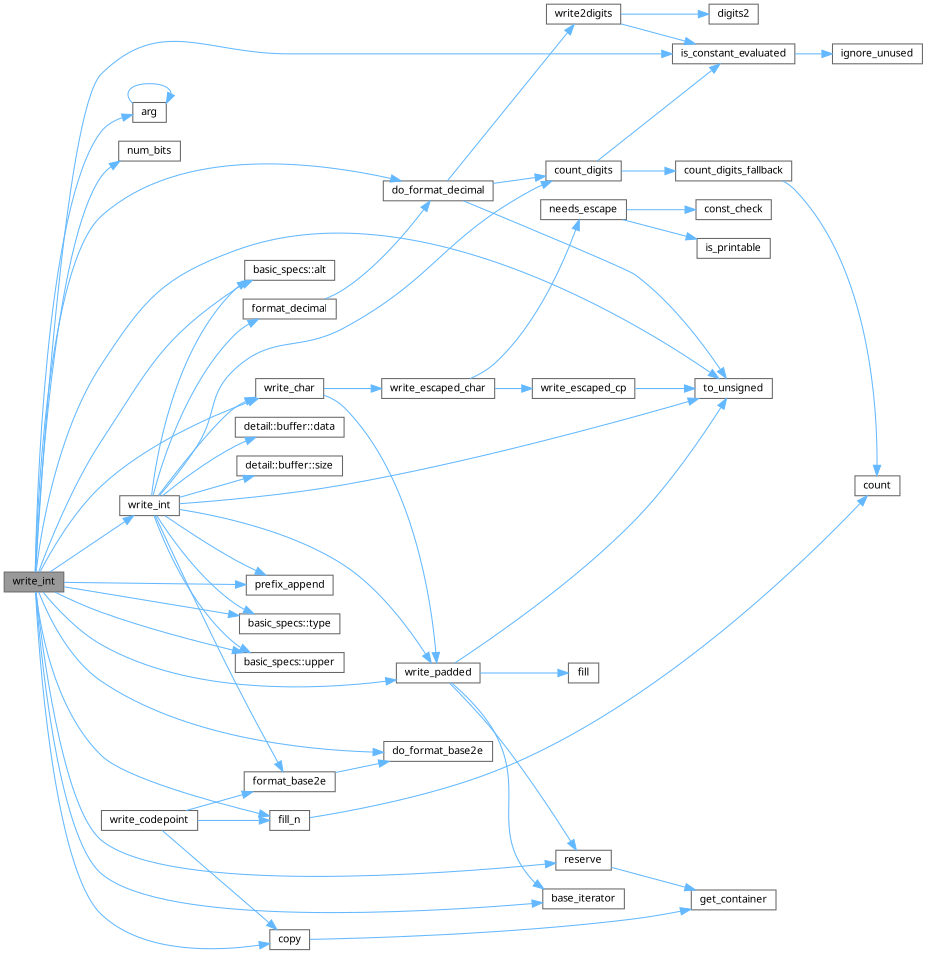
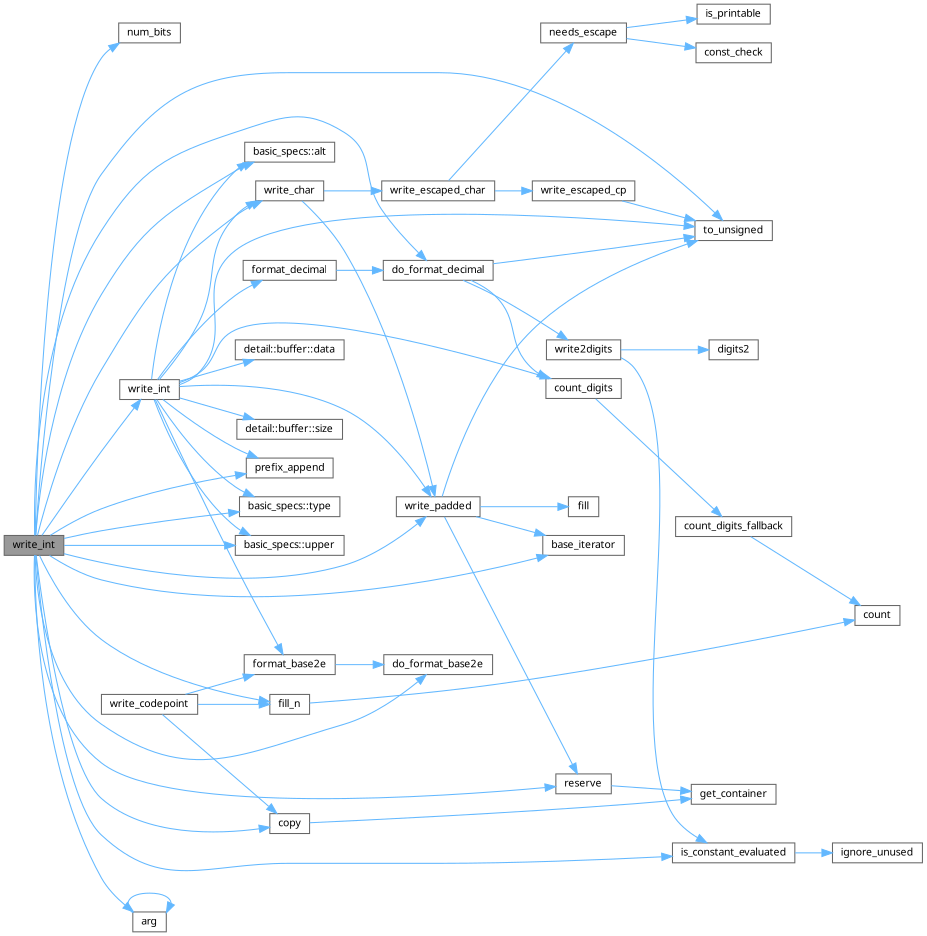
(654, 116) -> none
